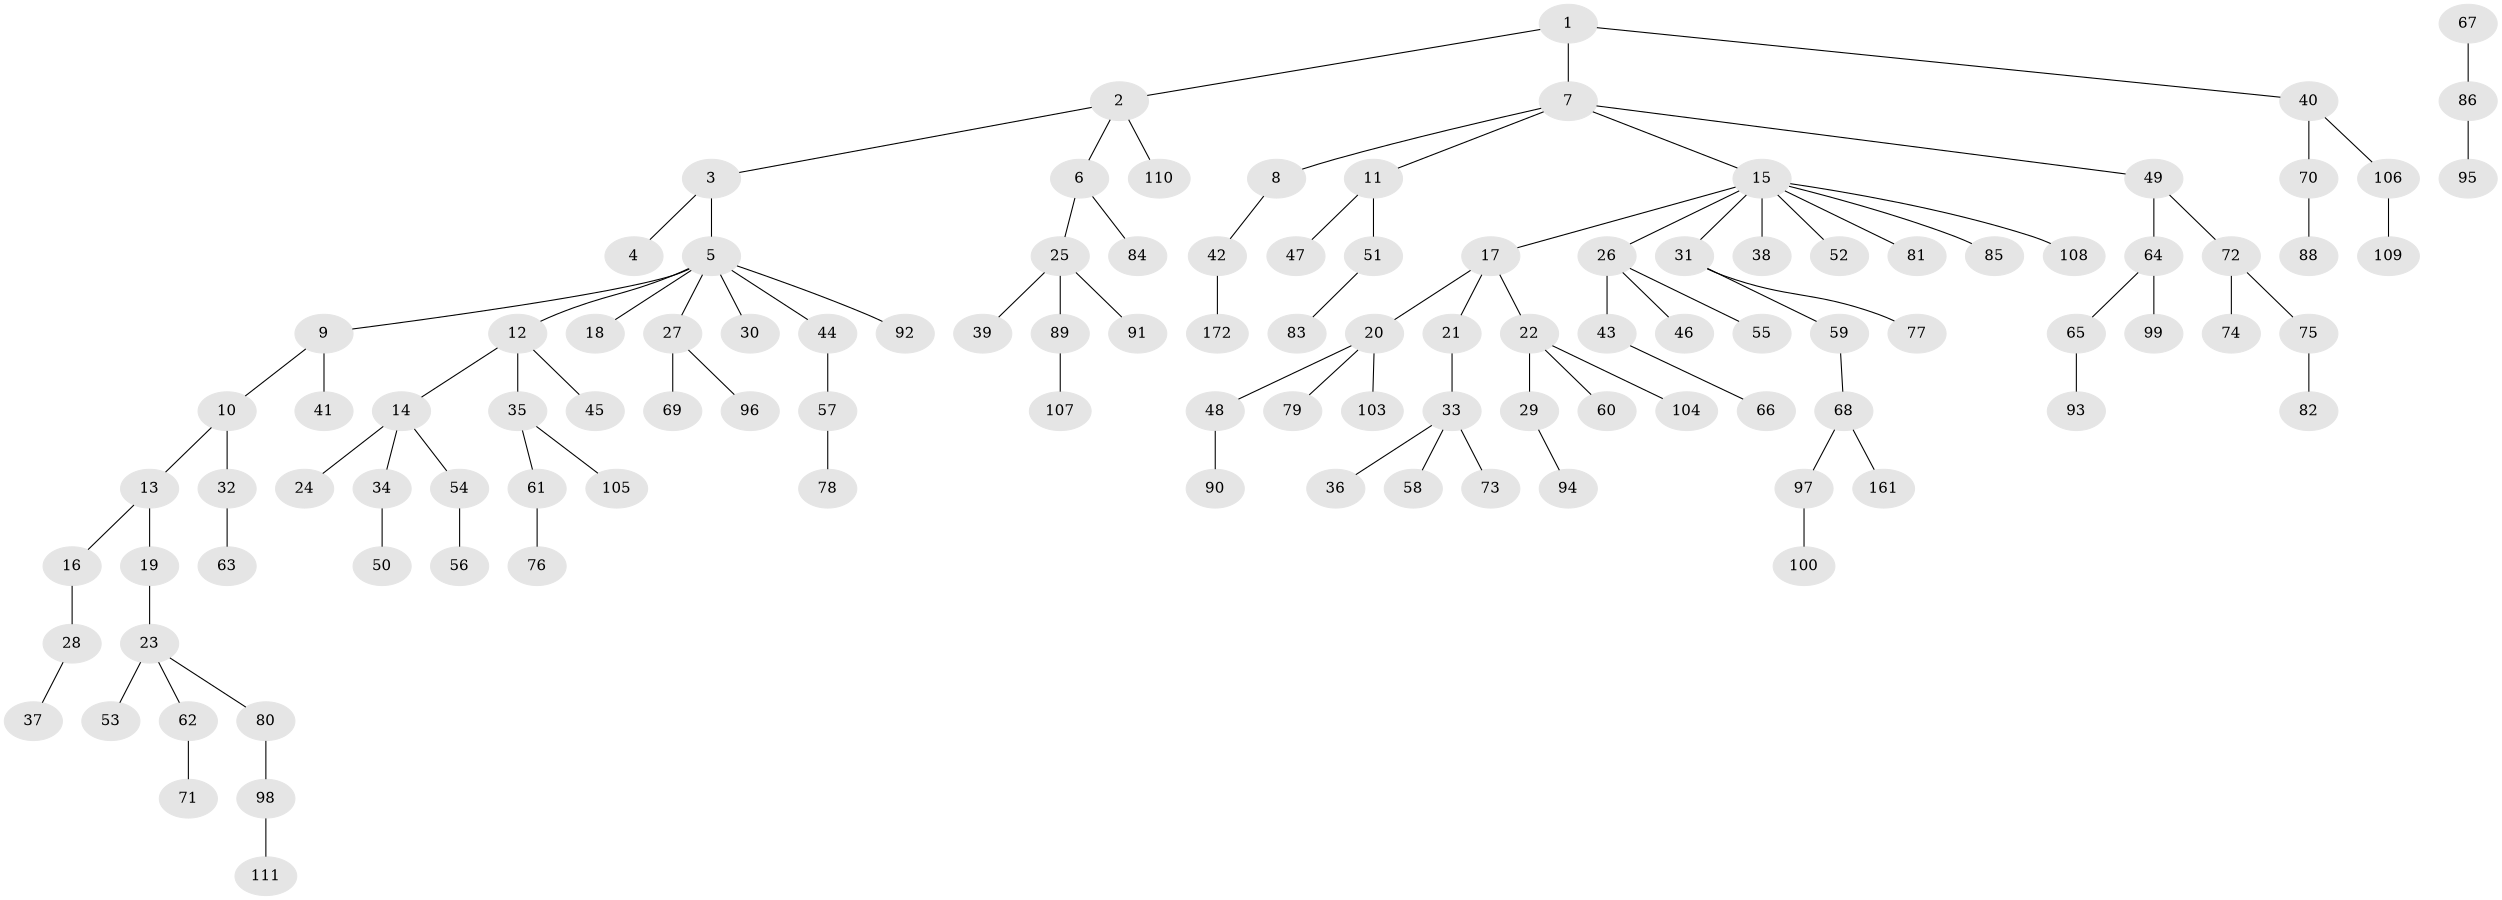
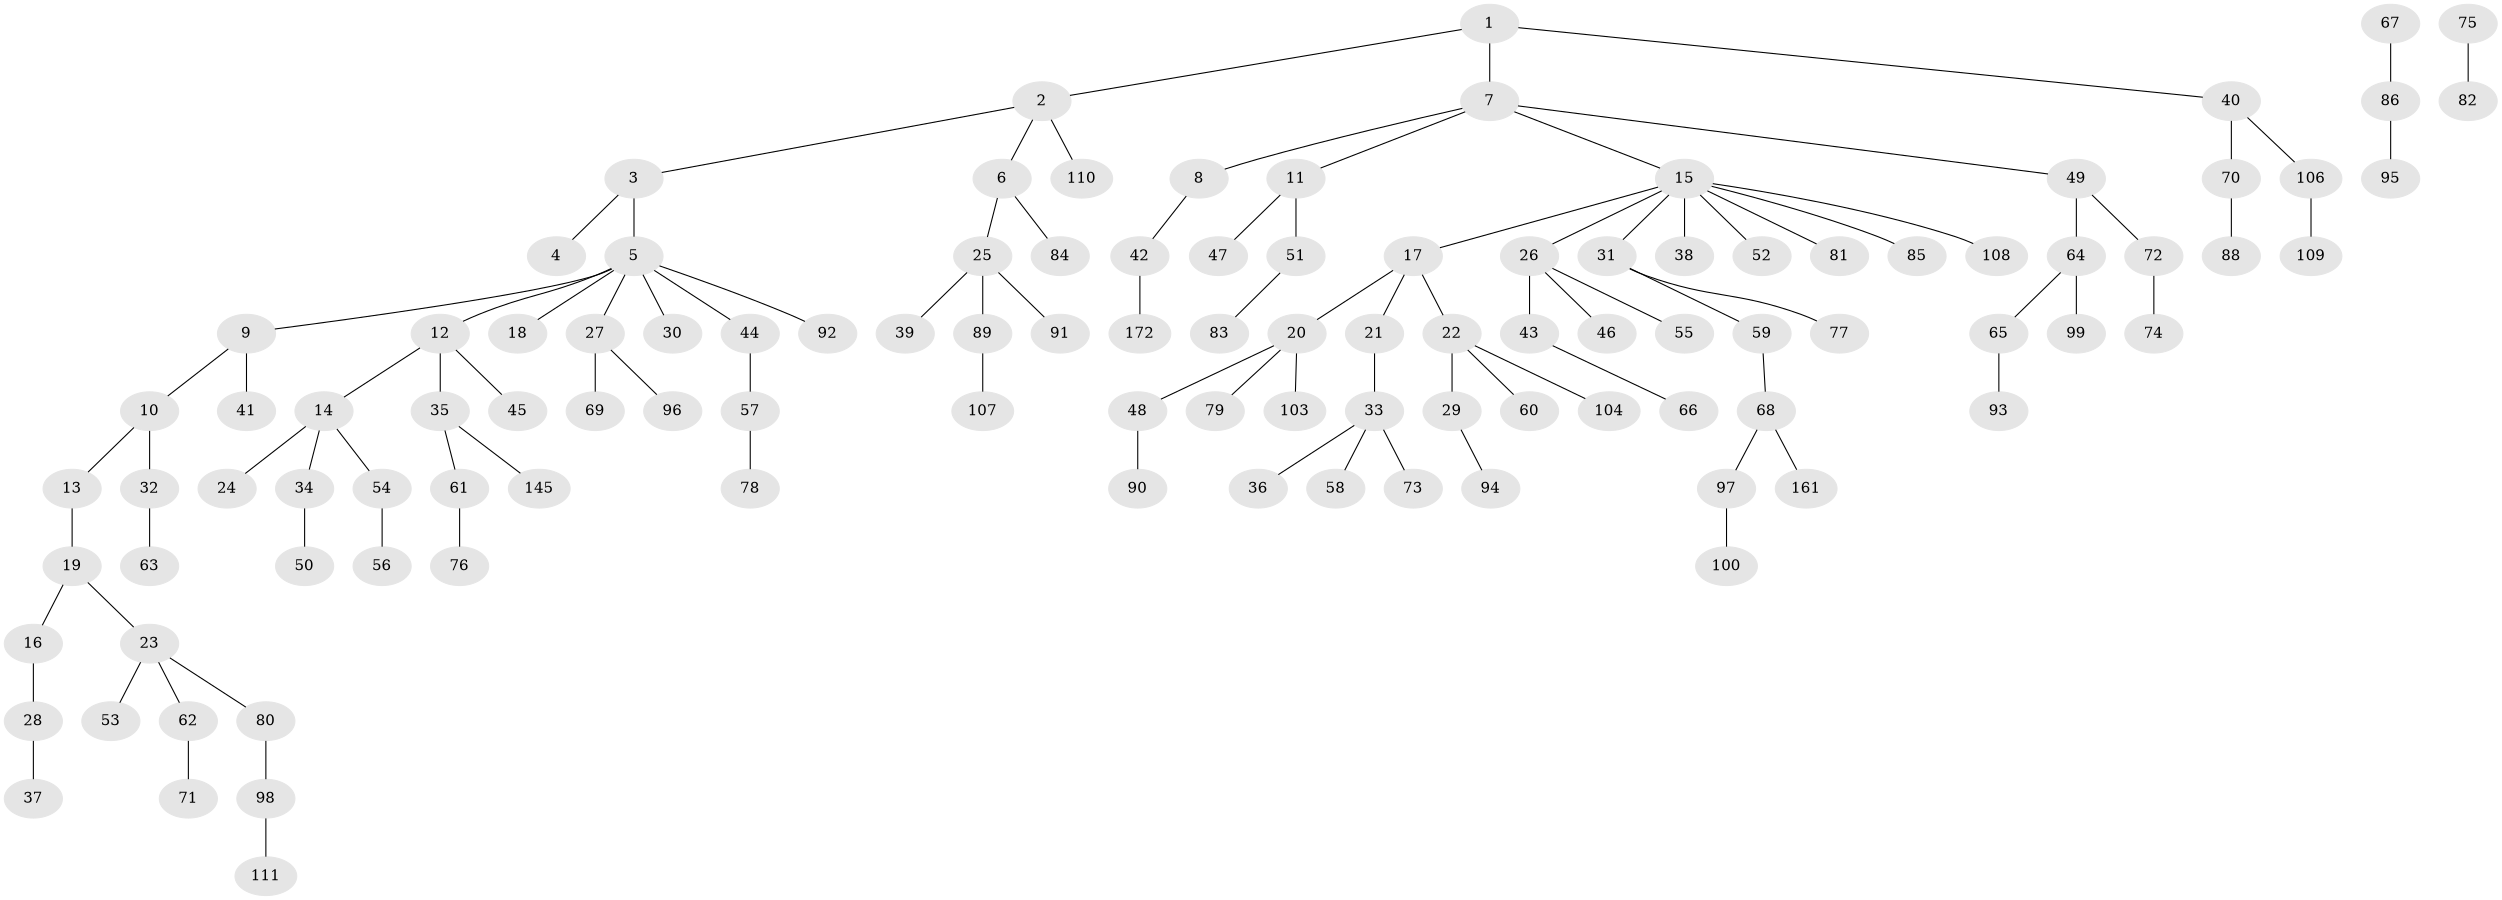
(2270, 295) -> none
(617, 489) -> (539, 489)
(111, 527) -> (53, 605)
